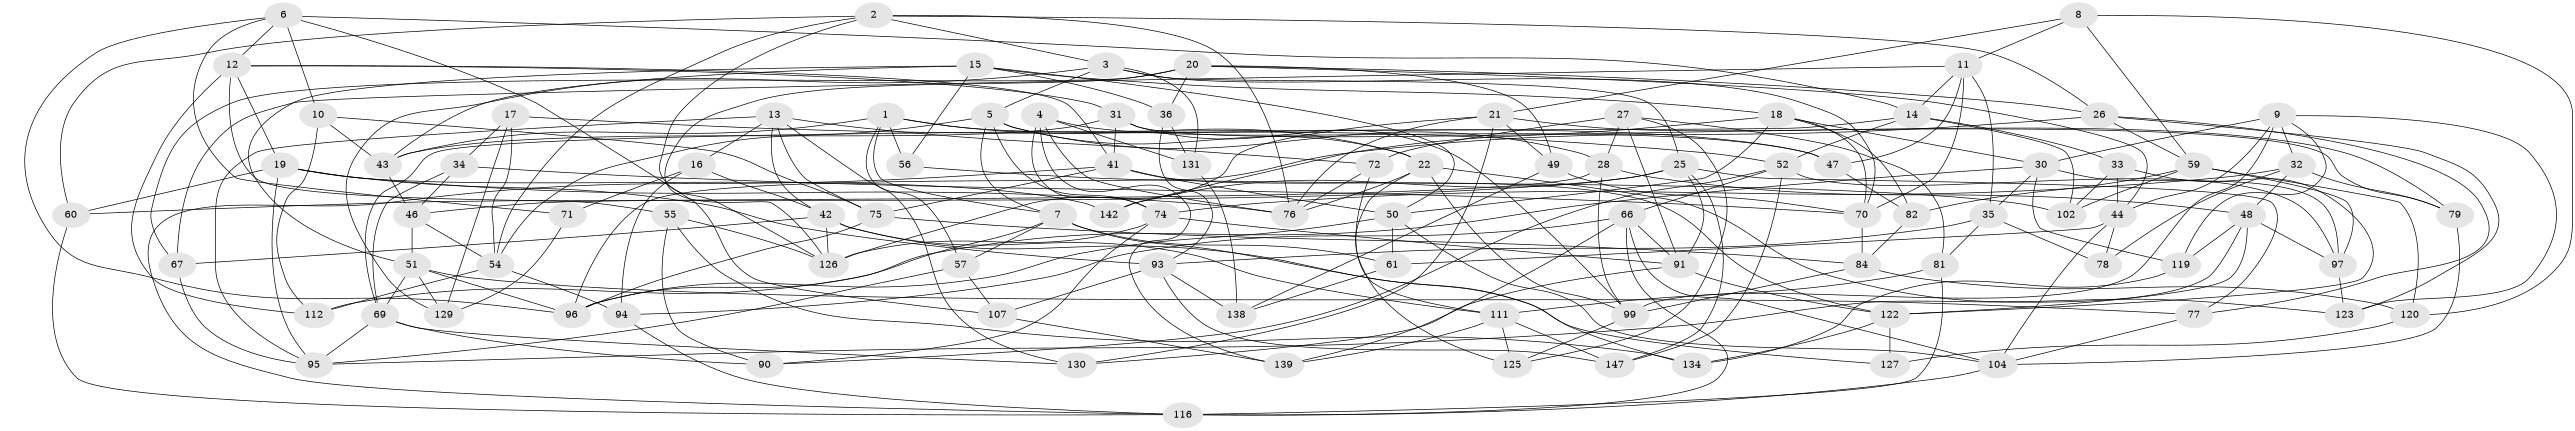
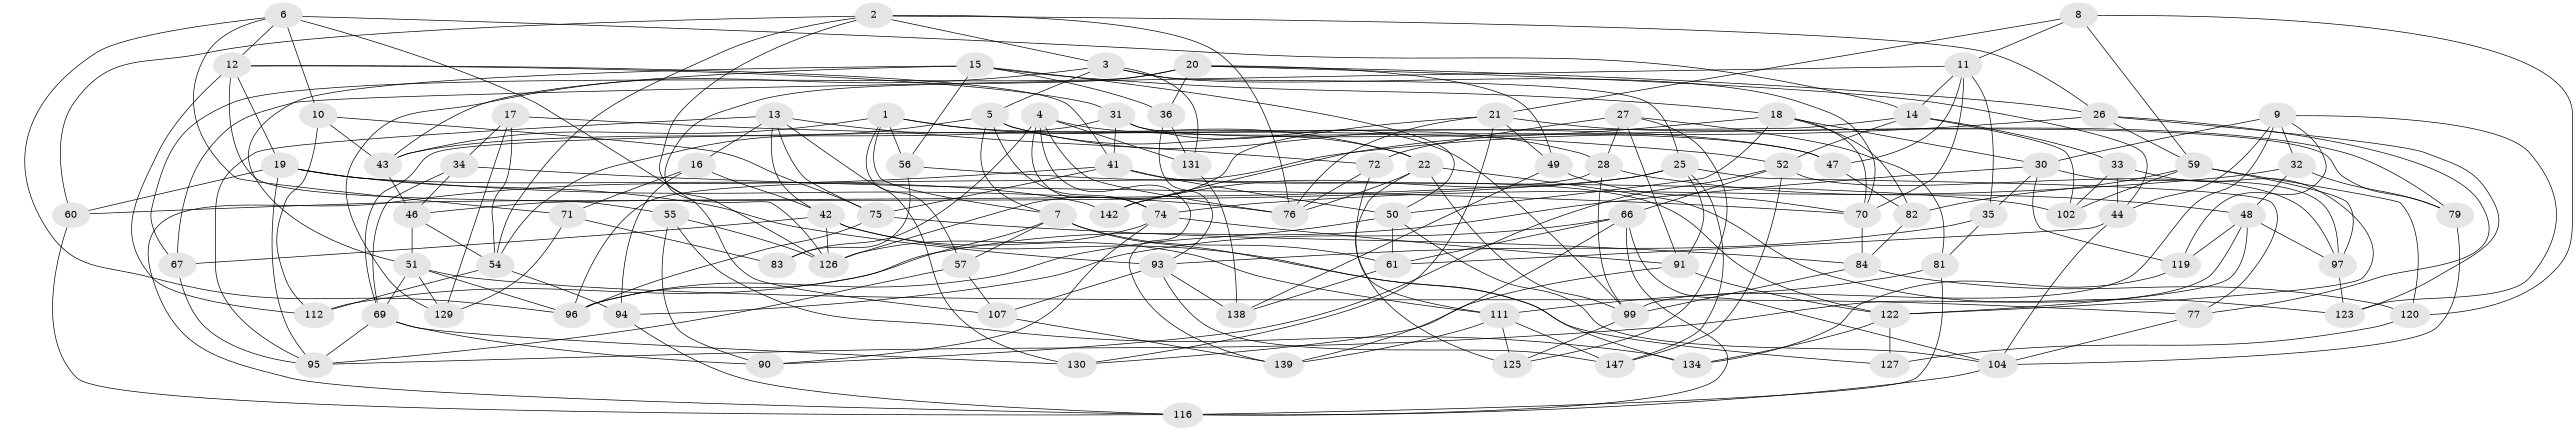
(1654, 240) -> (1515, 239)
none -> (777, 265)
(2103, 265) -> none
